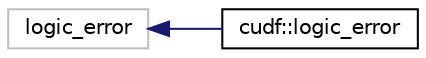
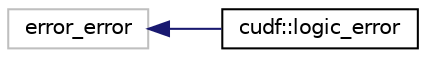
(78, 29) -> (78, 29)
